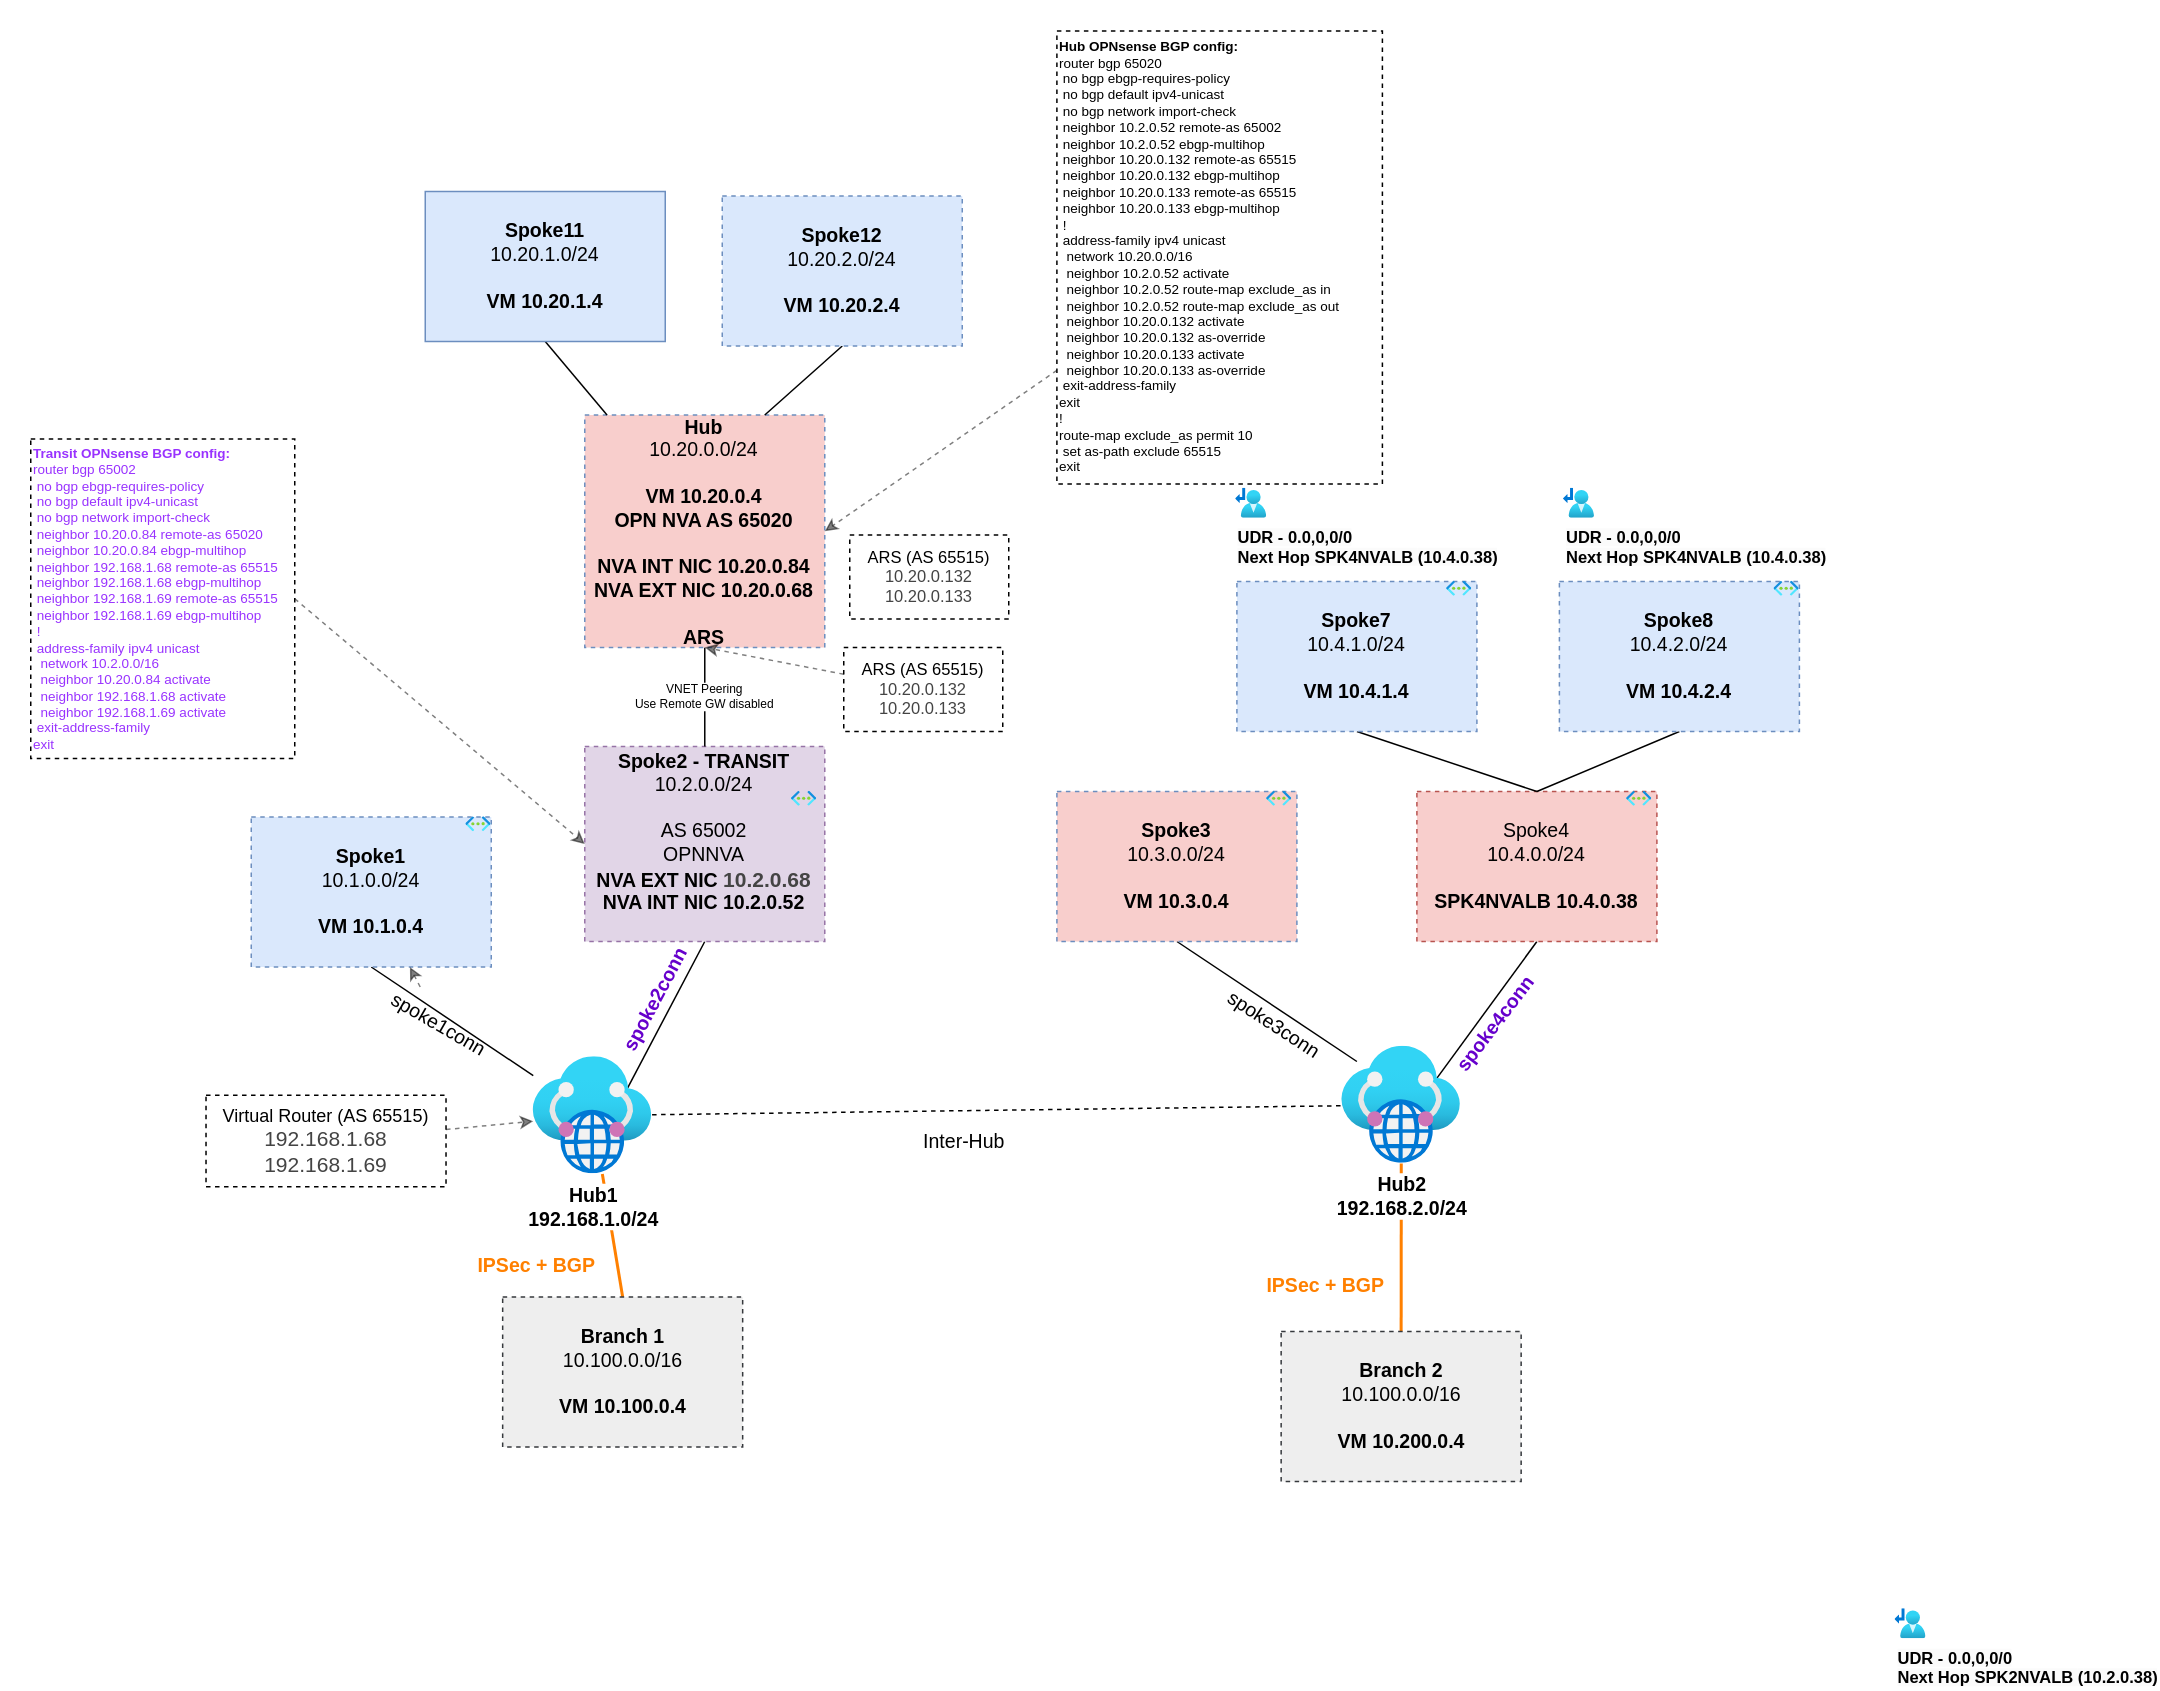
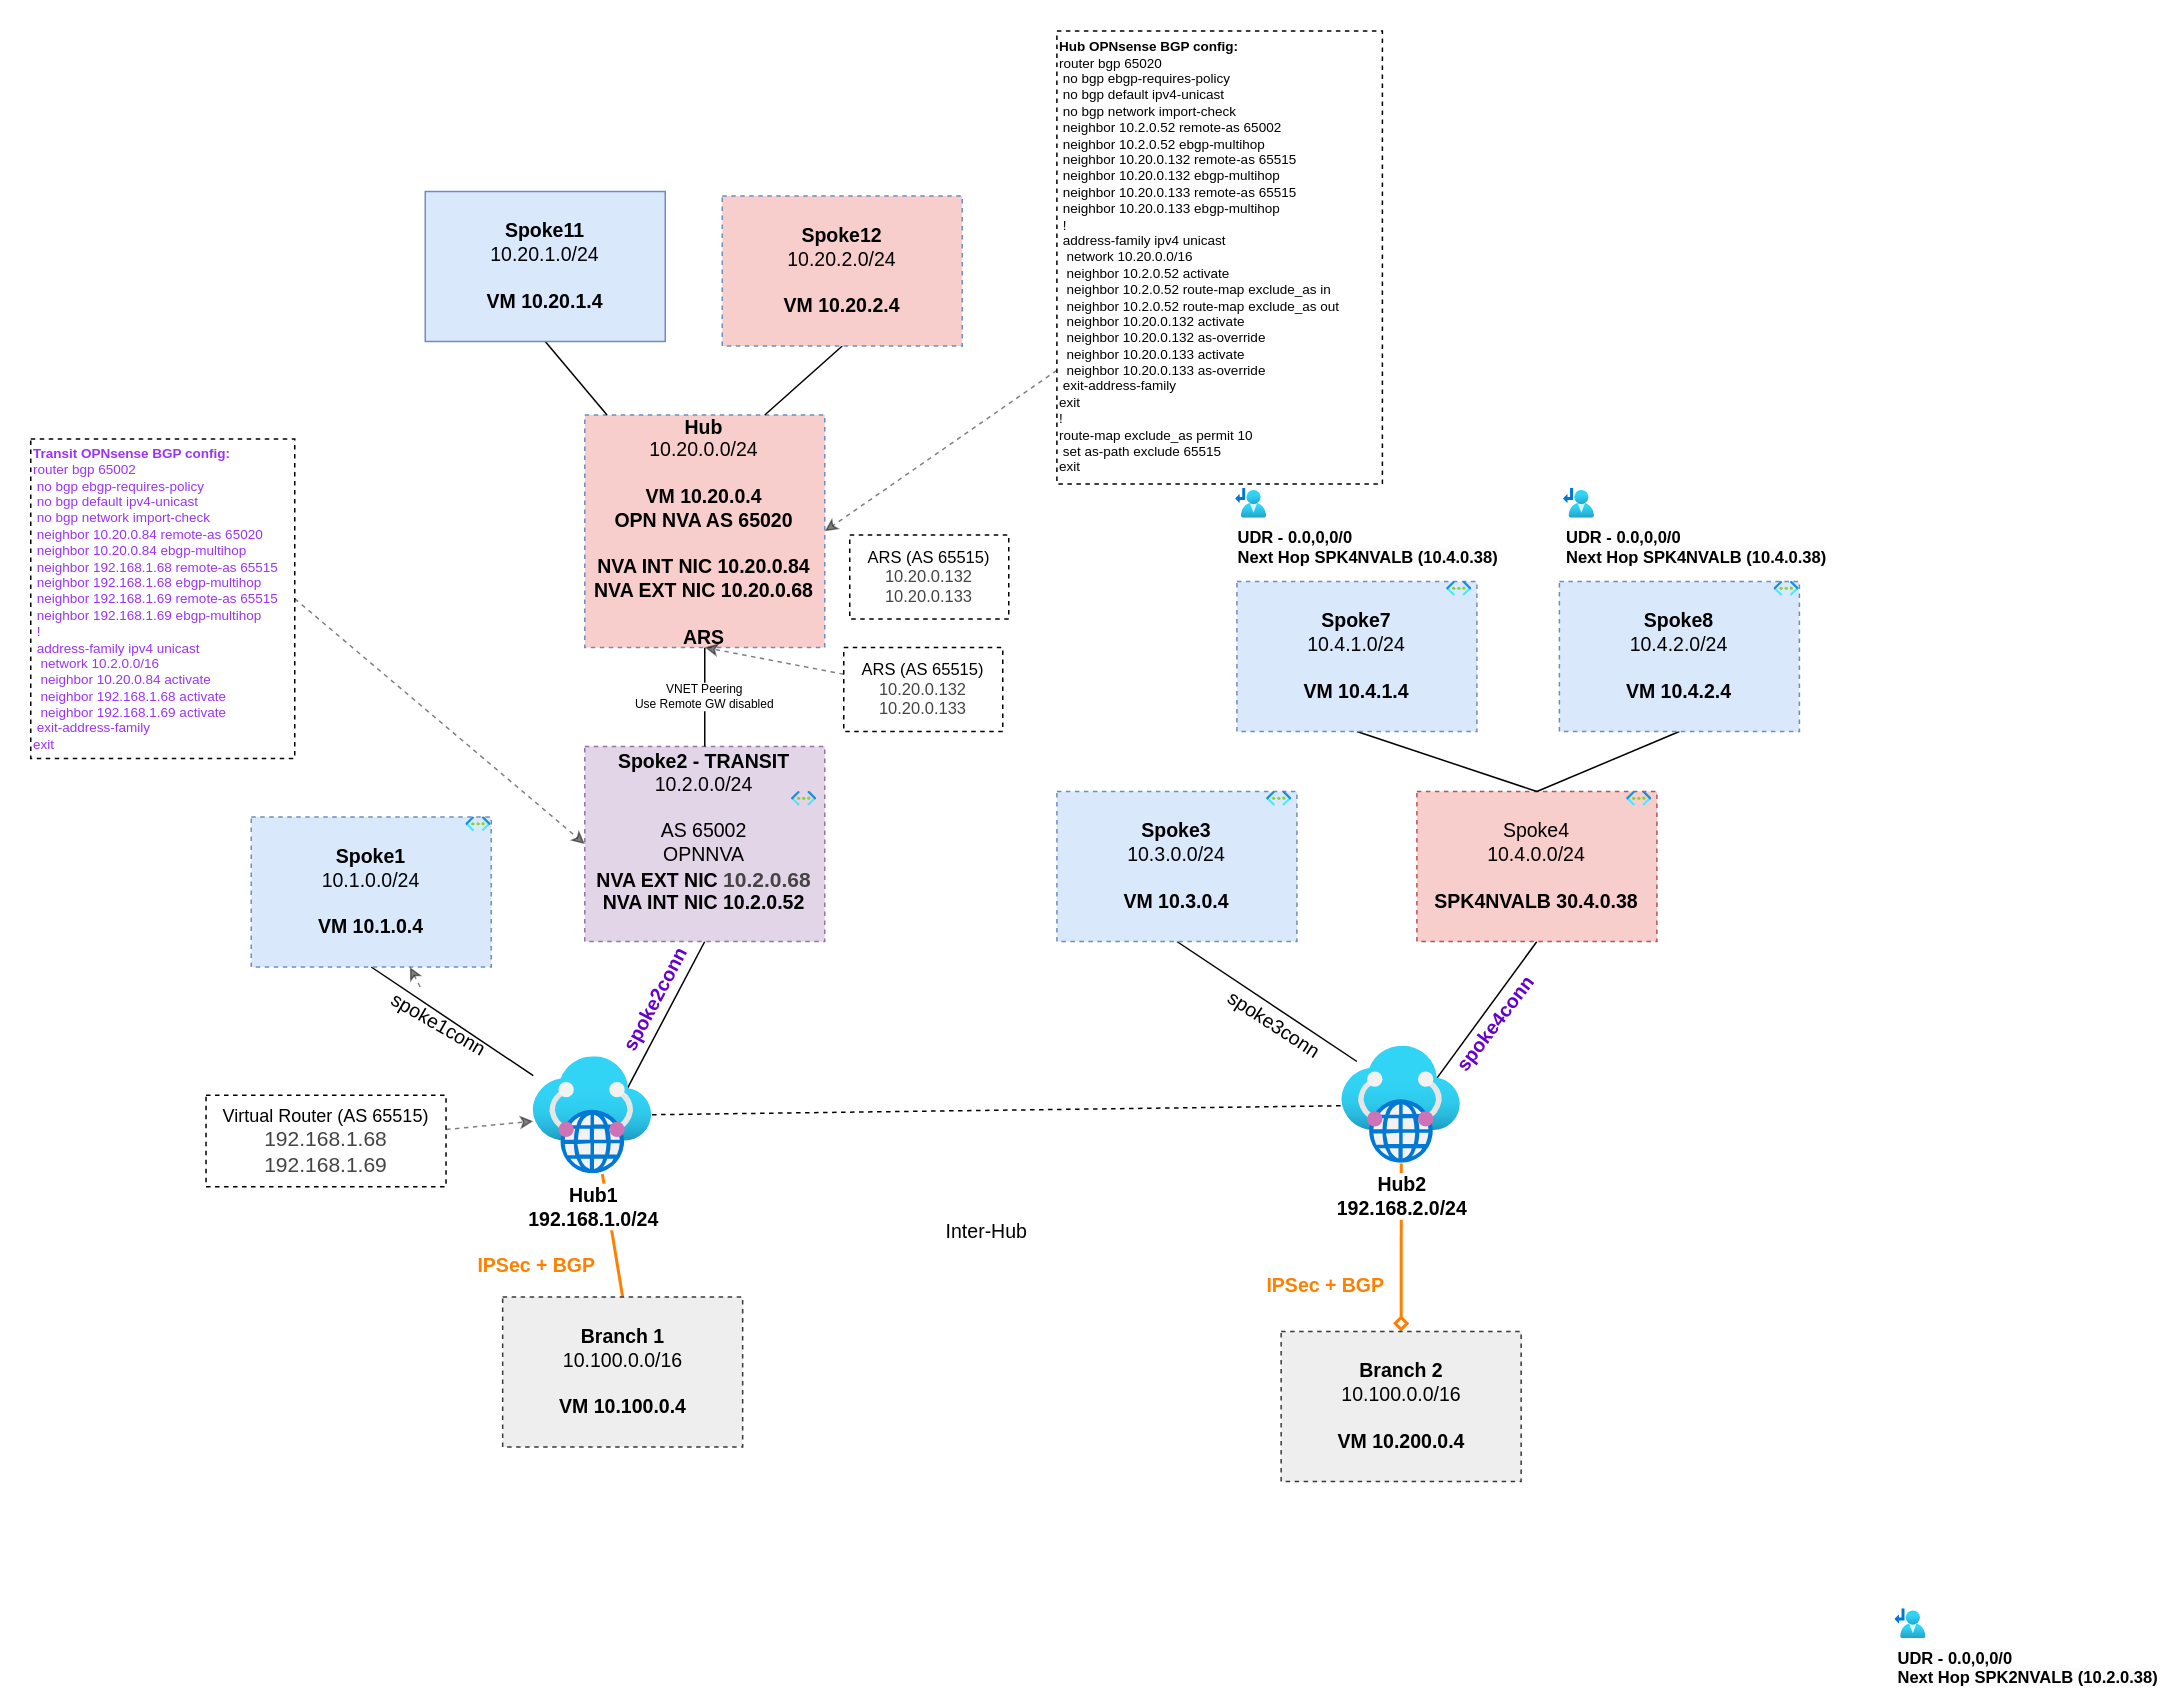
(842, 271) -> (842, 271)
(1177, 866) -> (1177, 866)
(1537, 866) -> (1537, 866)
(964, 1141) -> (987, 1231)
(1401, 1322) -> (1401, 1316)
